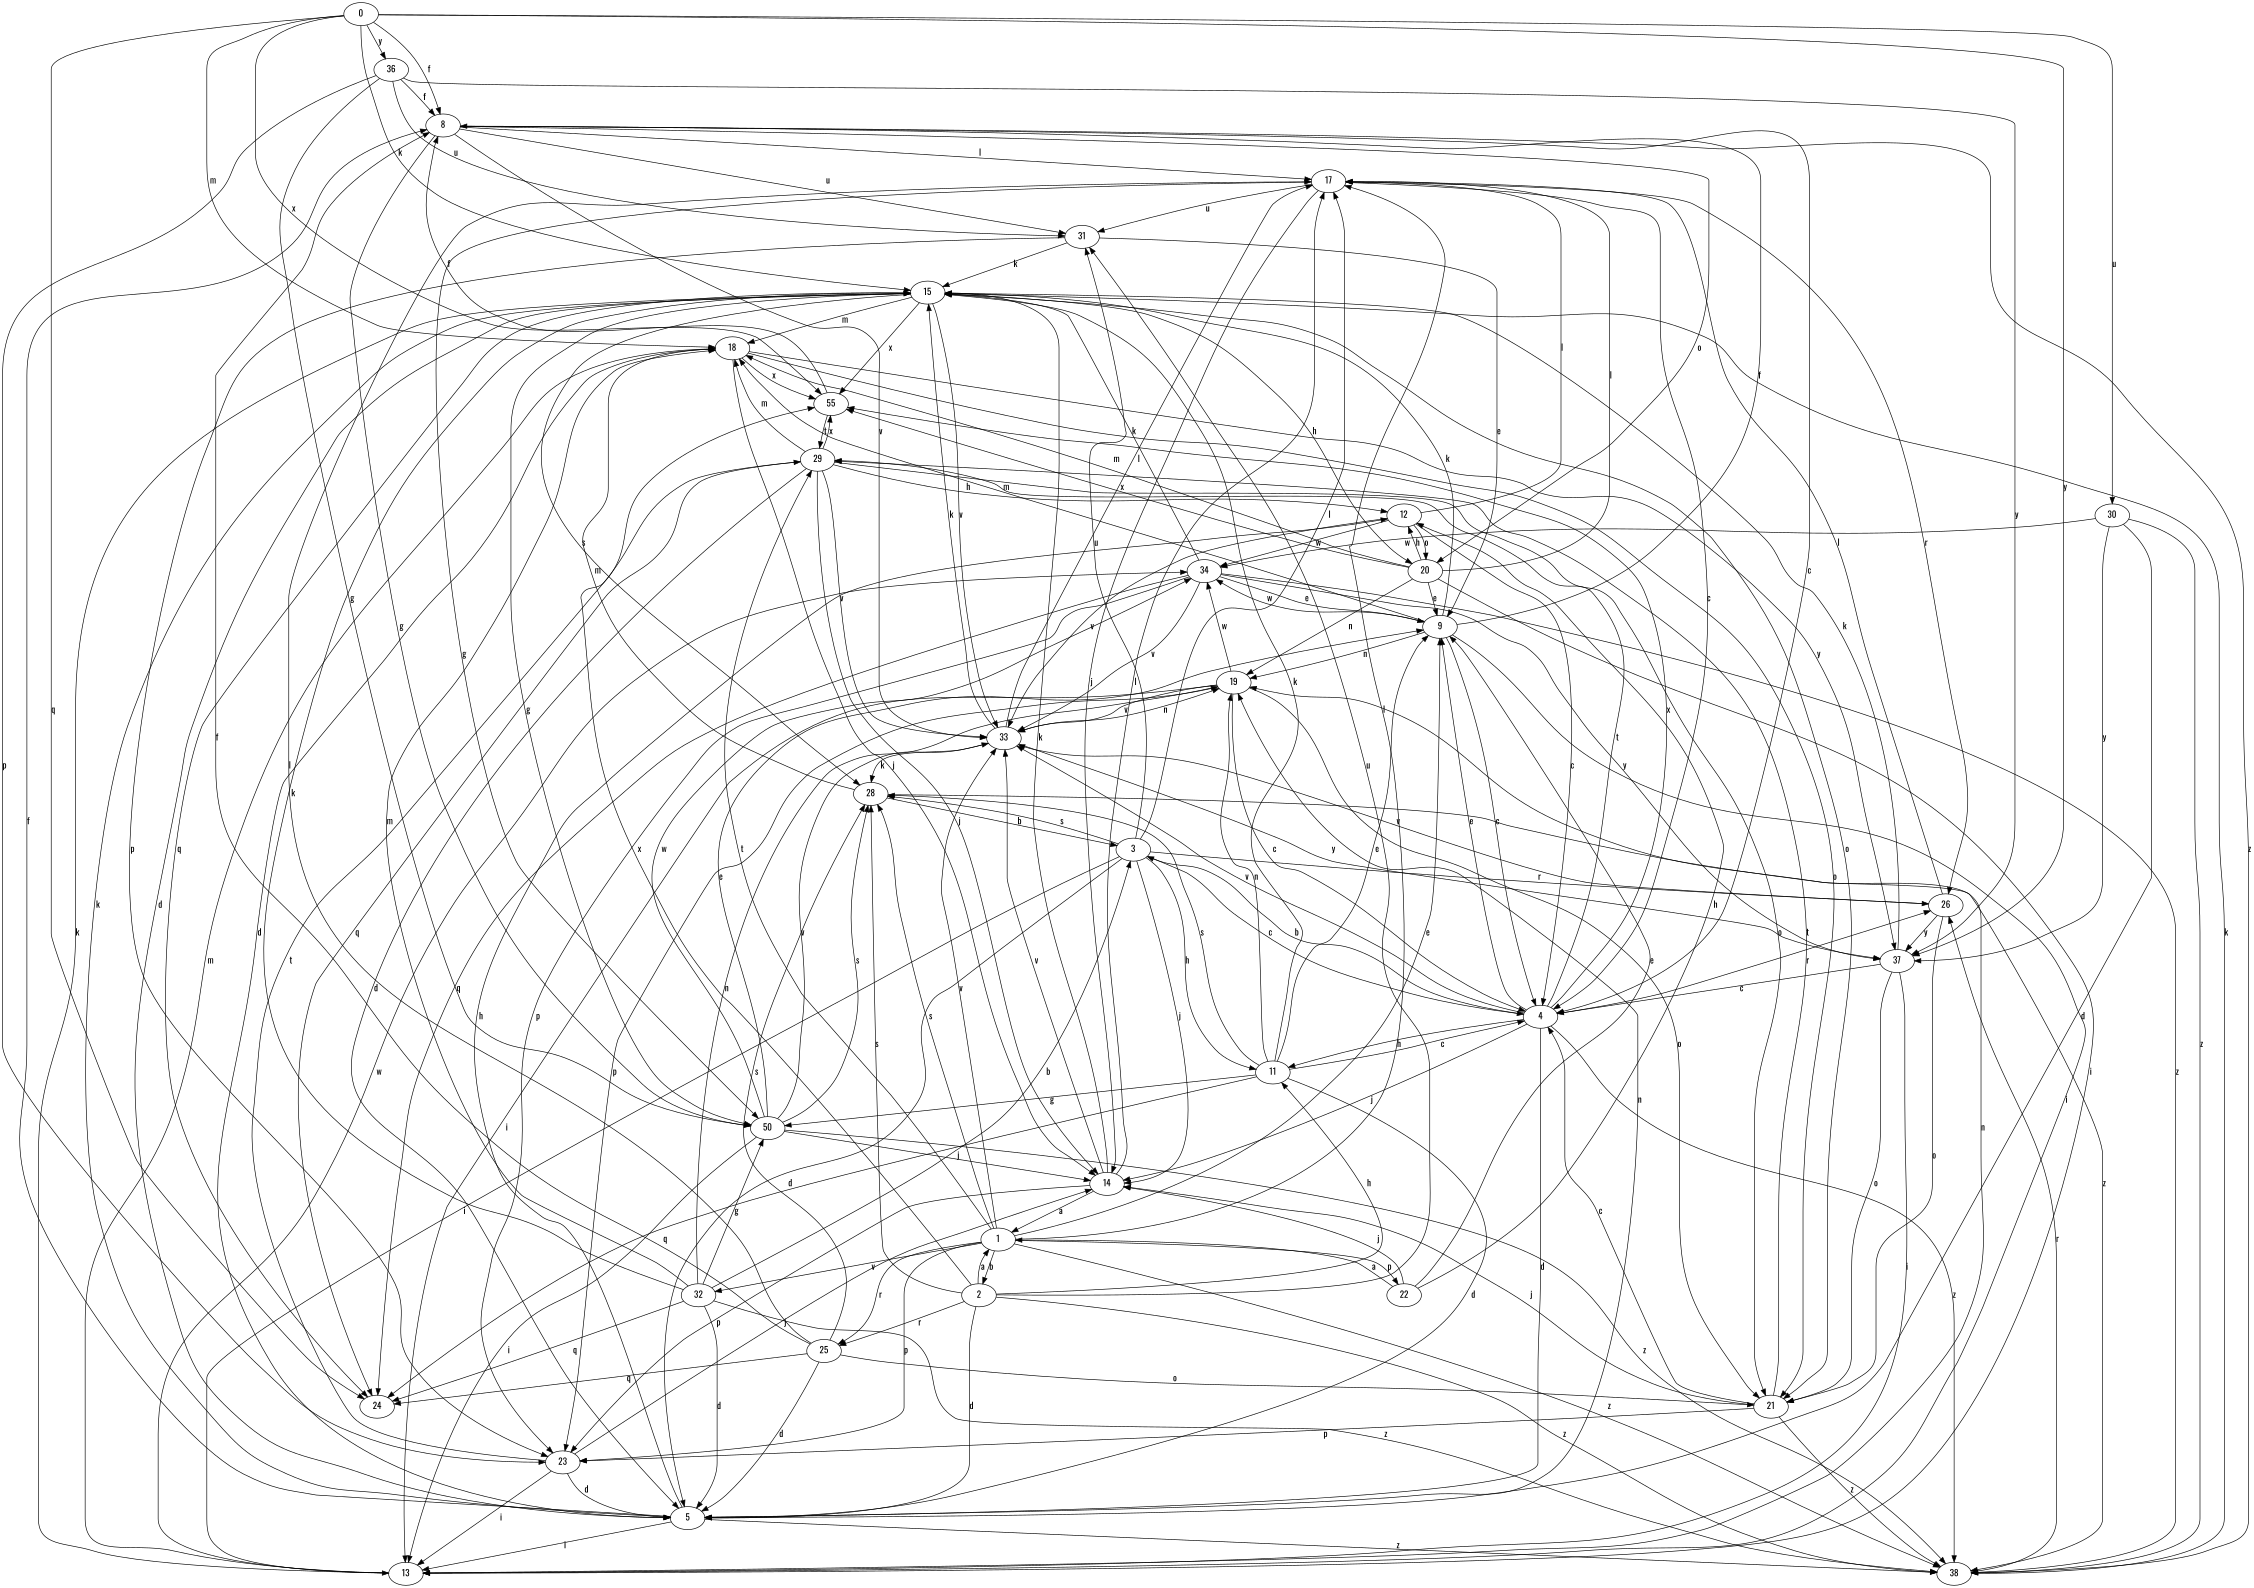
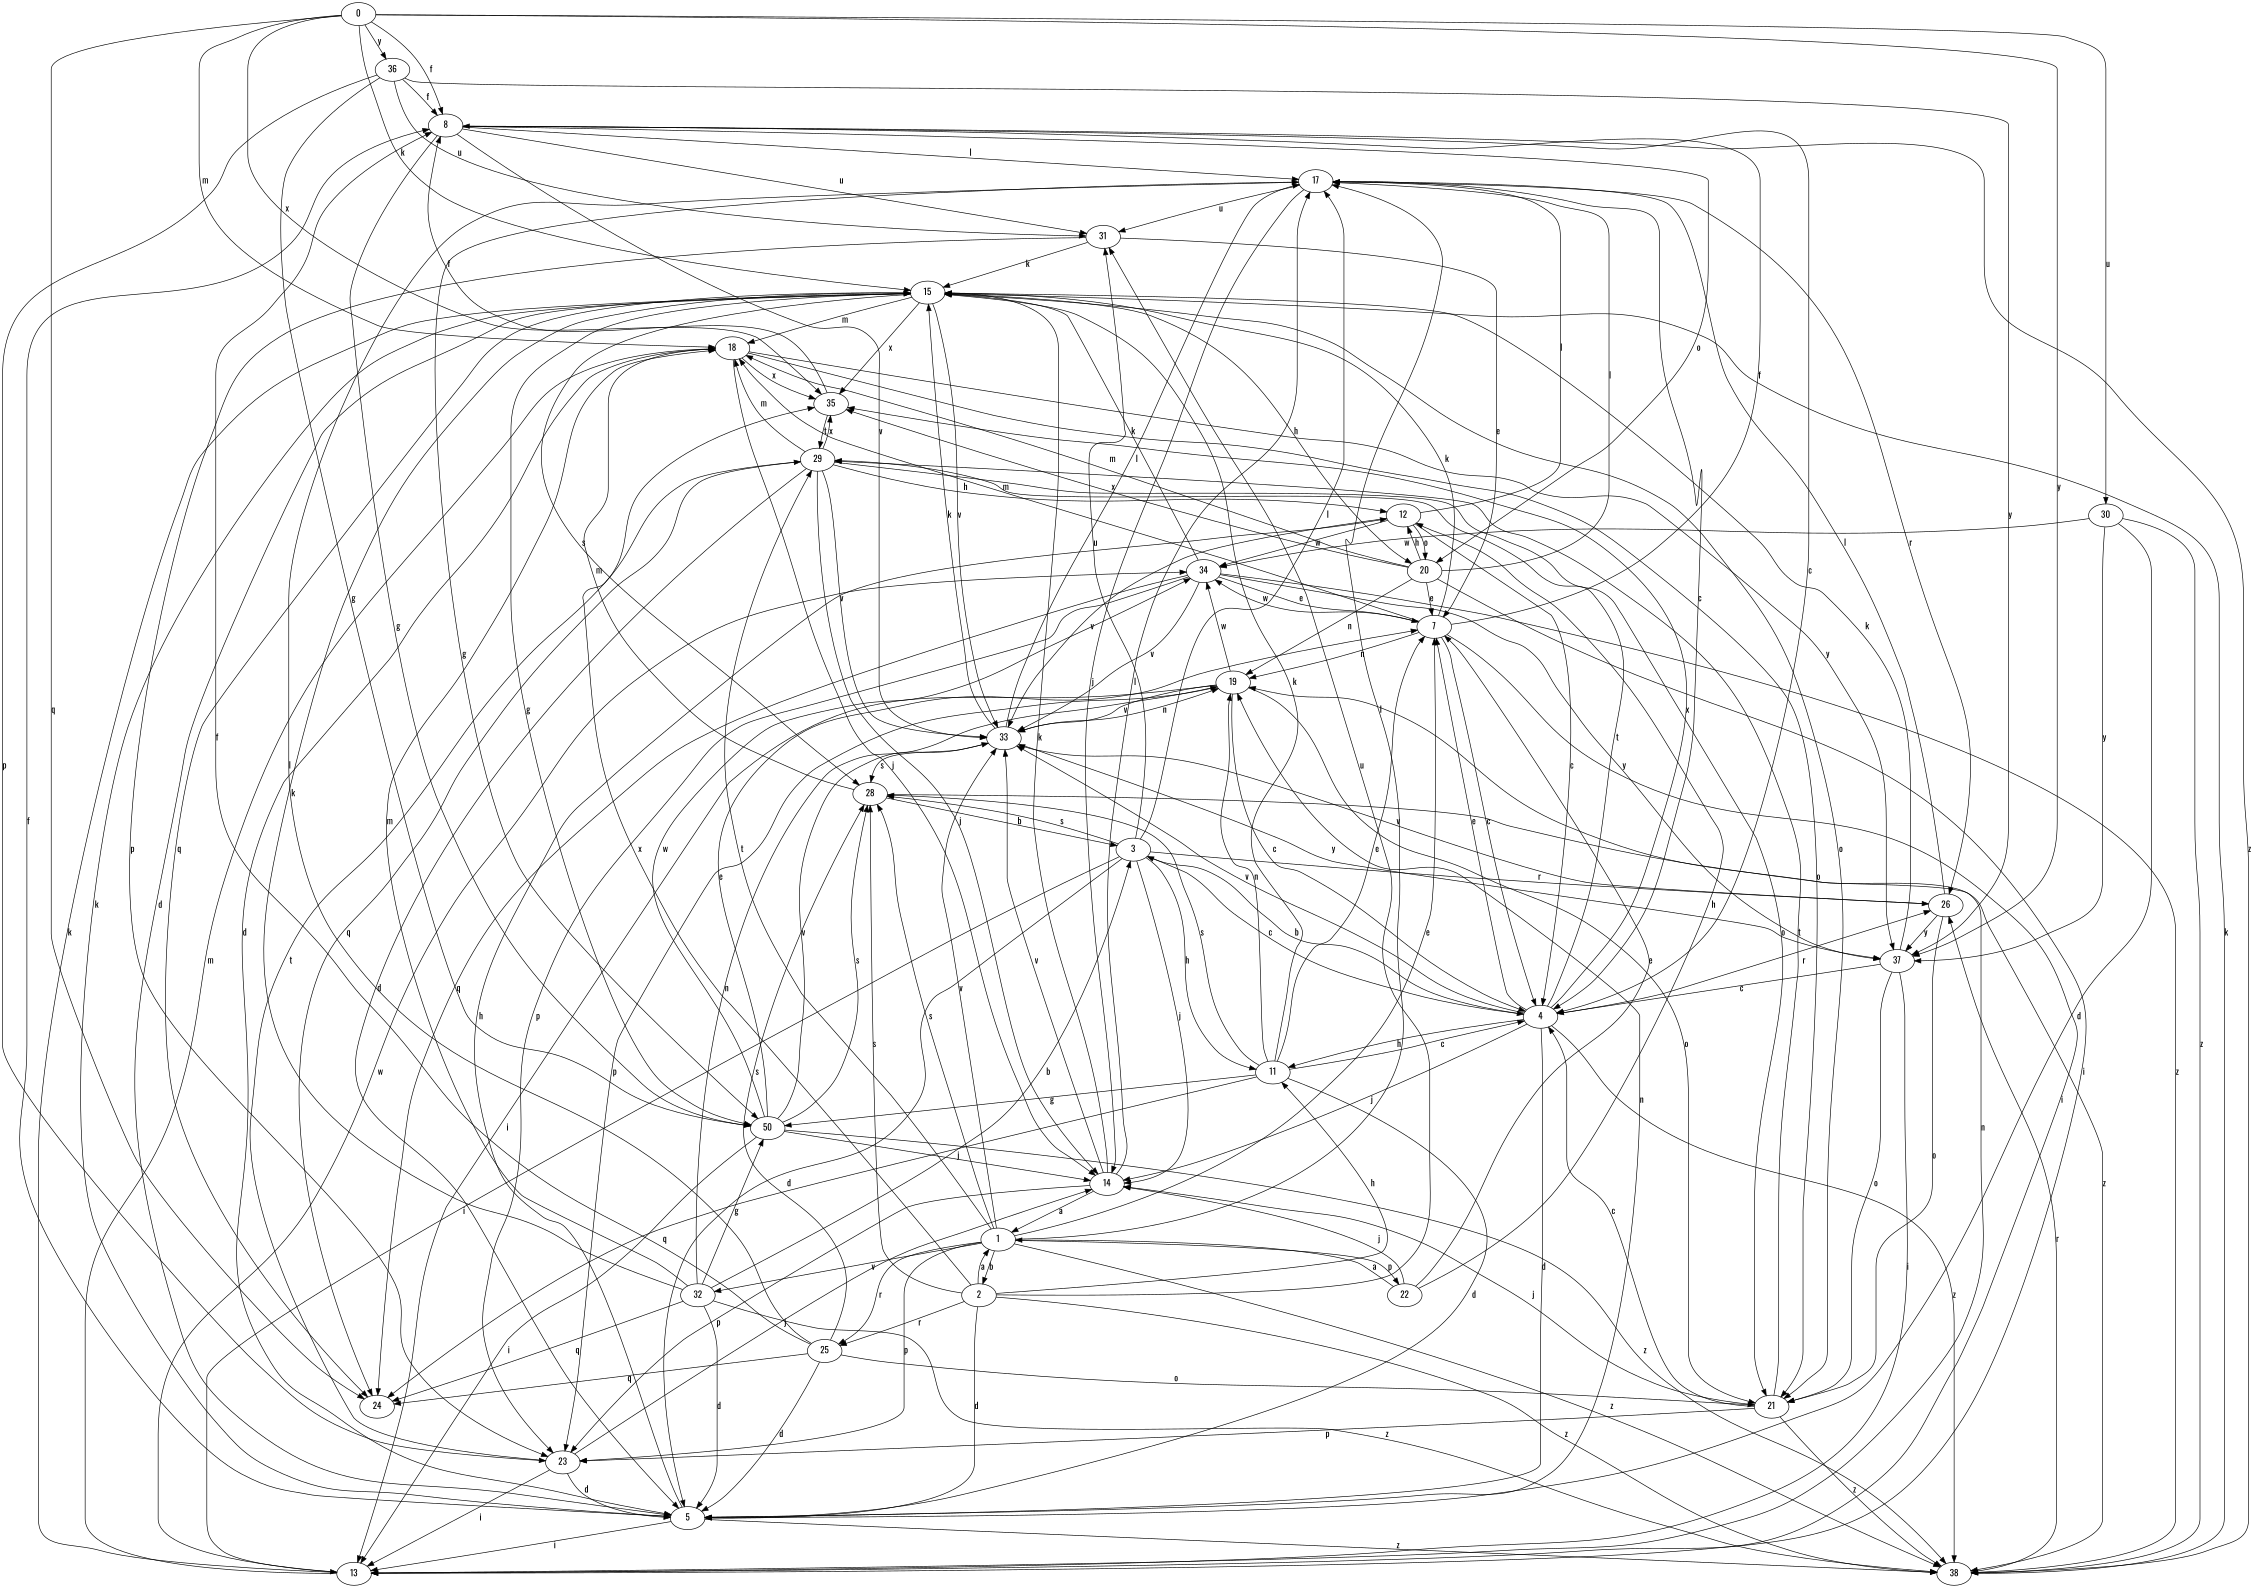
(831, 404) -> (831, 404)
(1440, 627) -> (1434, 627)
(883, 766) -> (882, 766)
